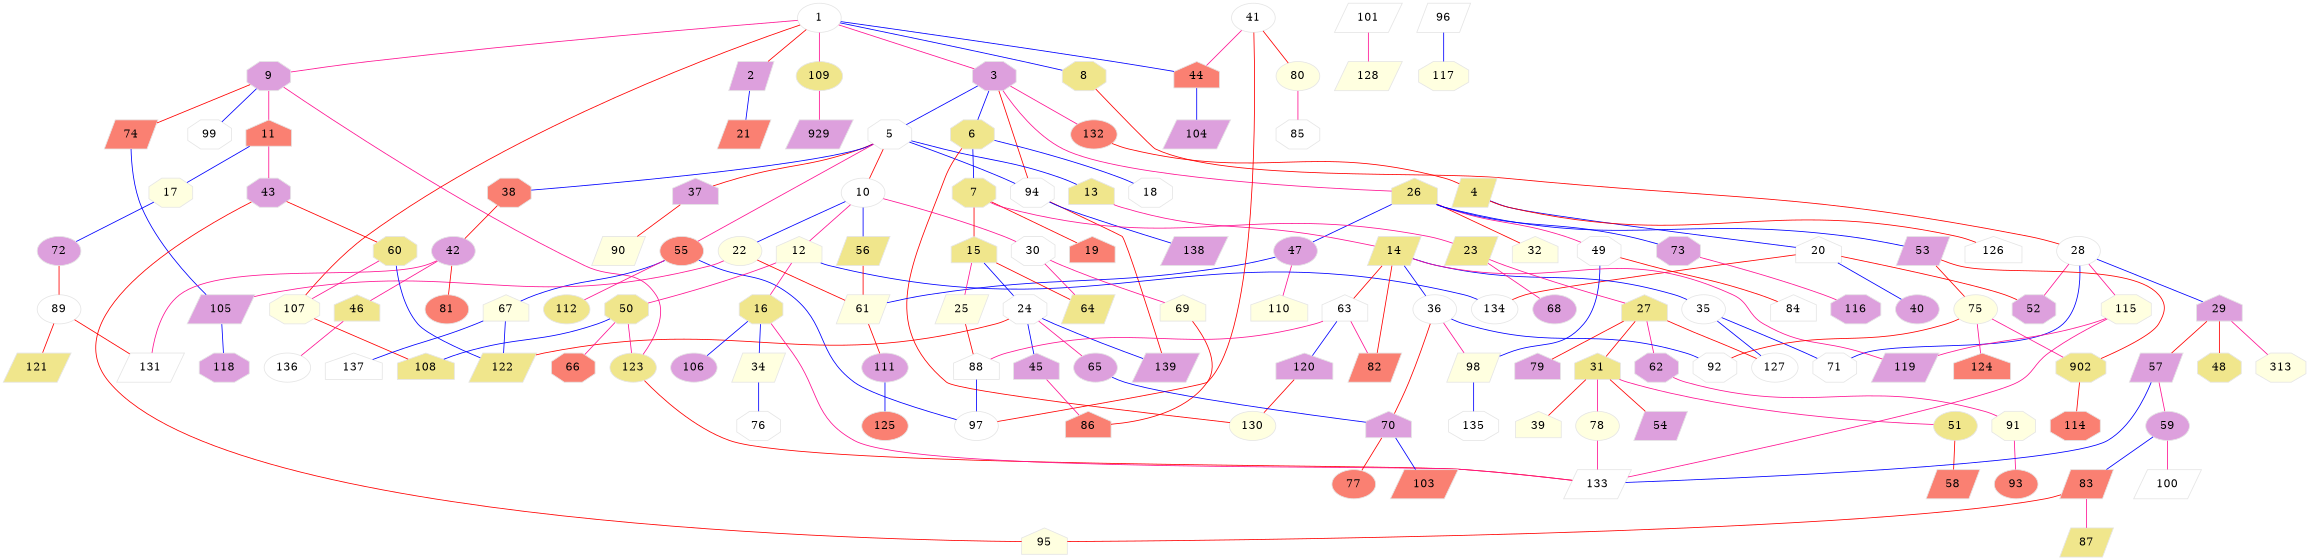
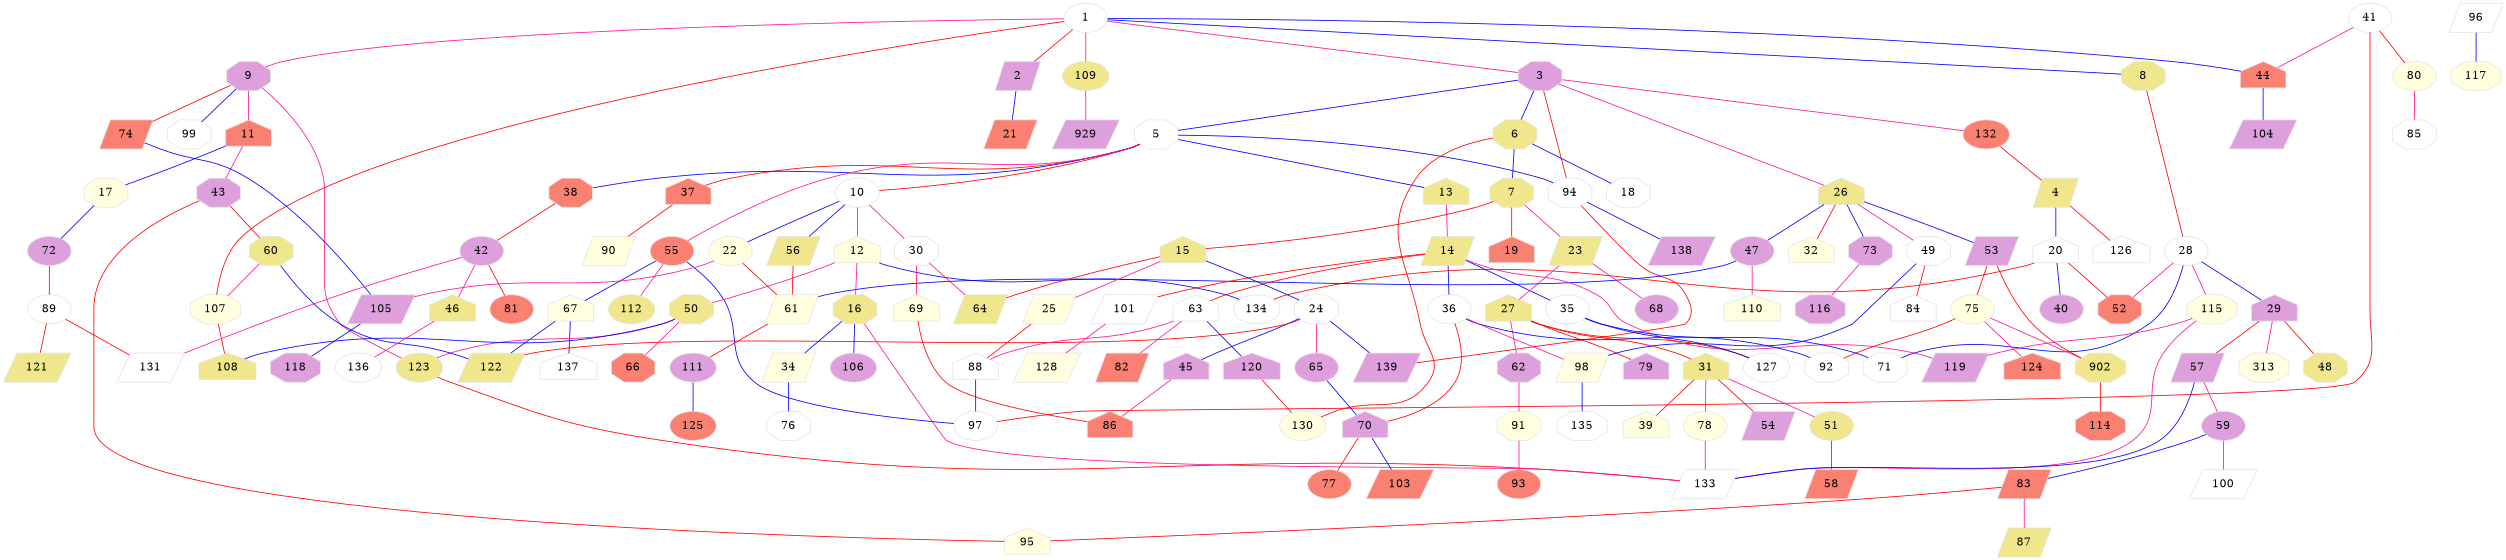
(695, 193) -> (688, 193)
(1385, 309) -> (1291, 271)
(2034, 309) -> (2120, 309)
